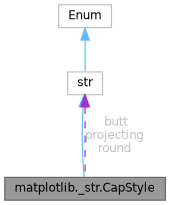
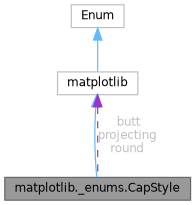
(85, 83) -> (98, 83)
(85, 189) -> (98, 189)
